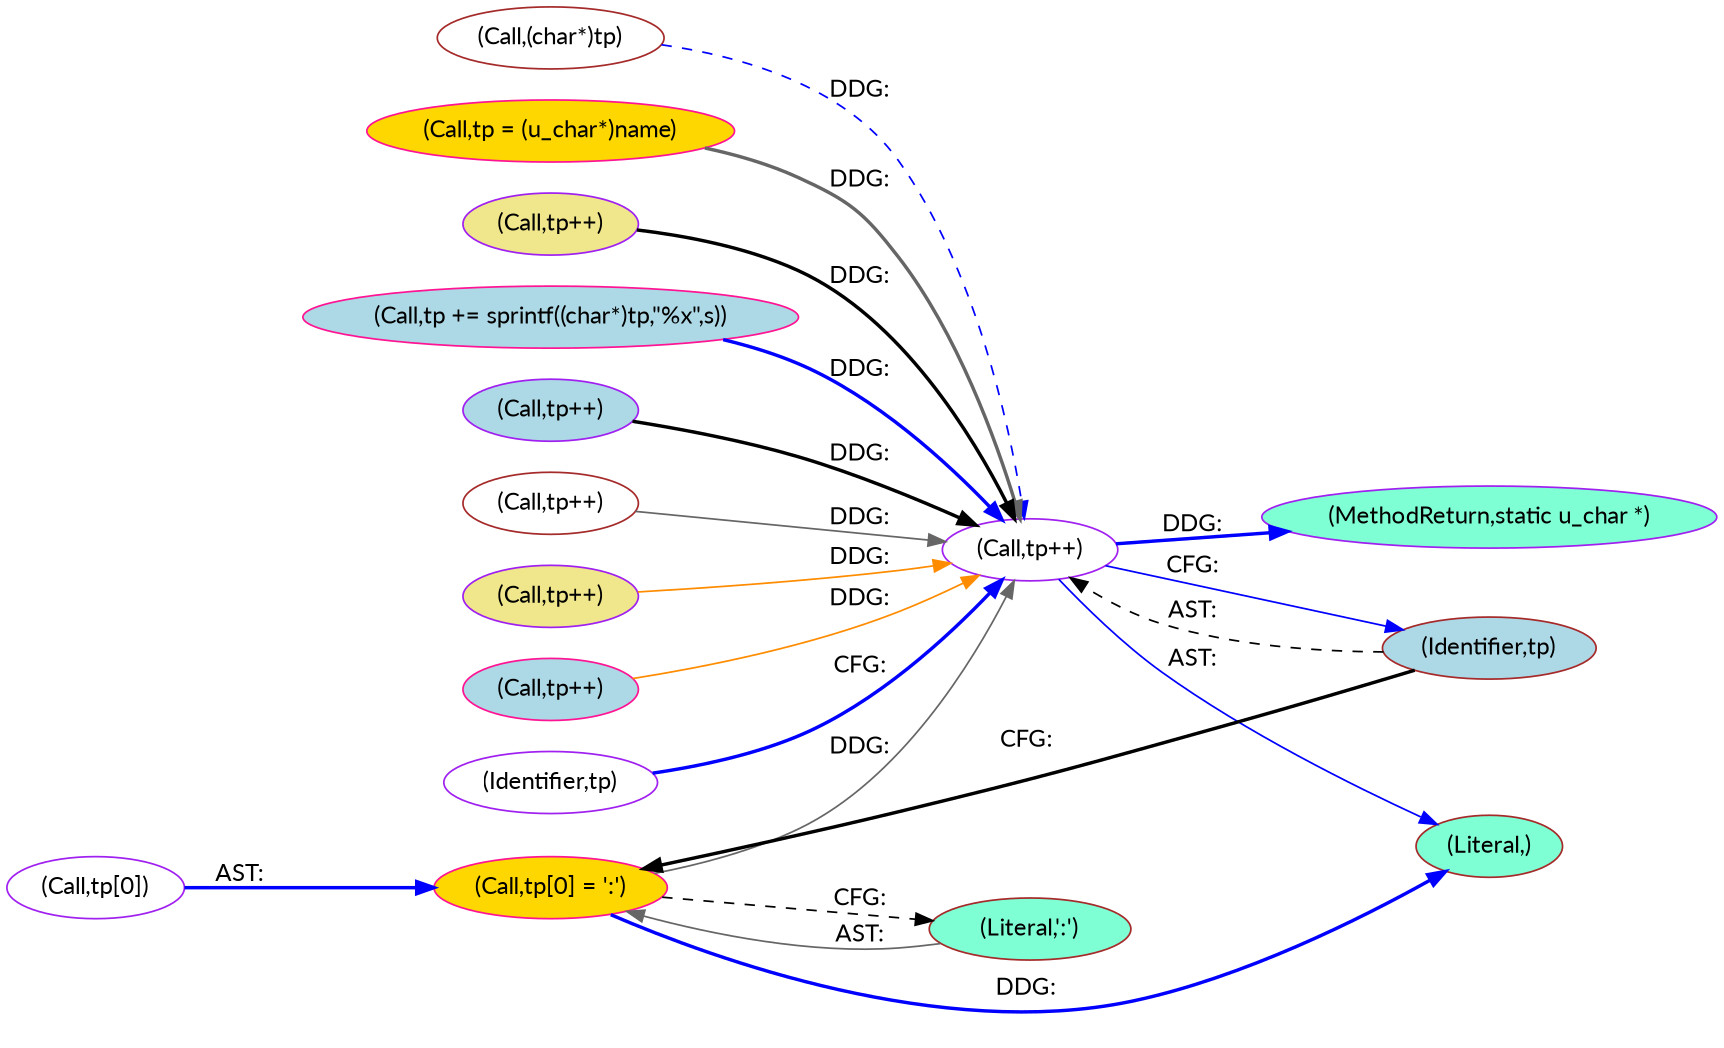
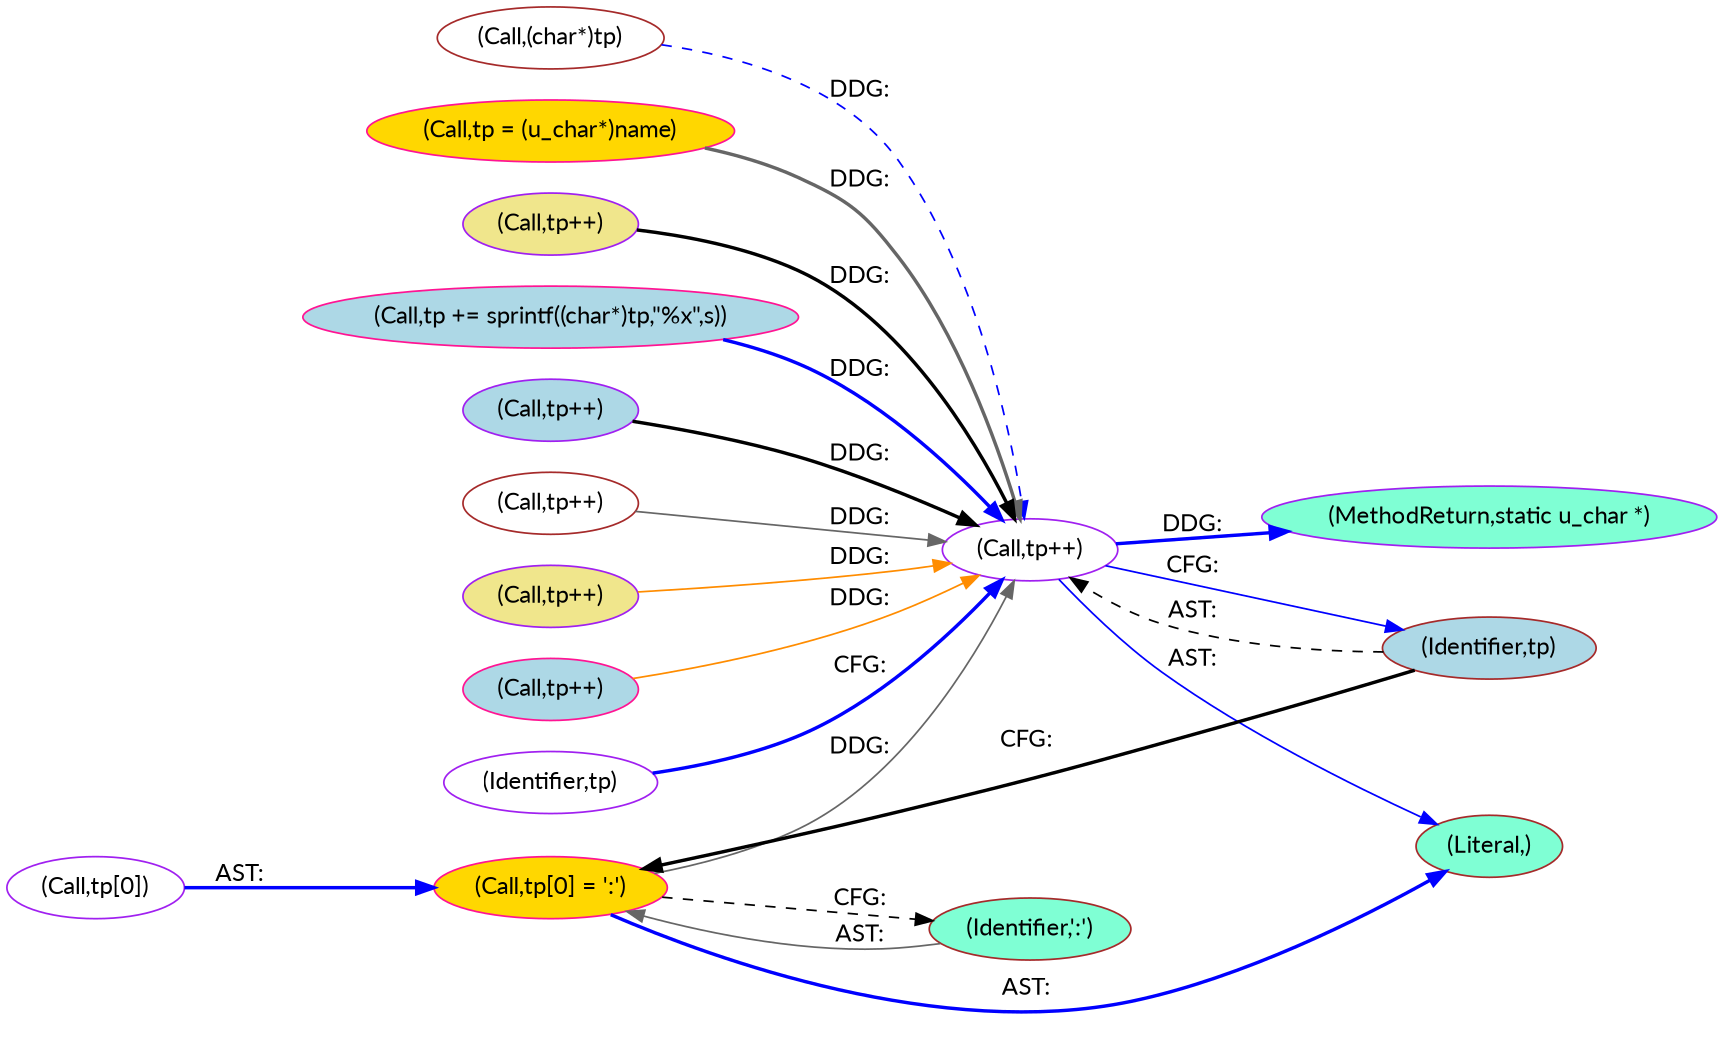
(1030, 929) -> (1030, 929)
(1030, 988) -> (1030, 988)
